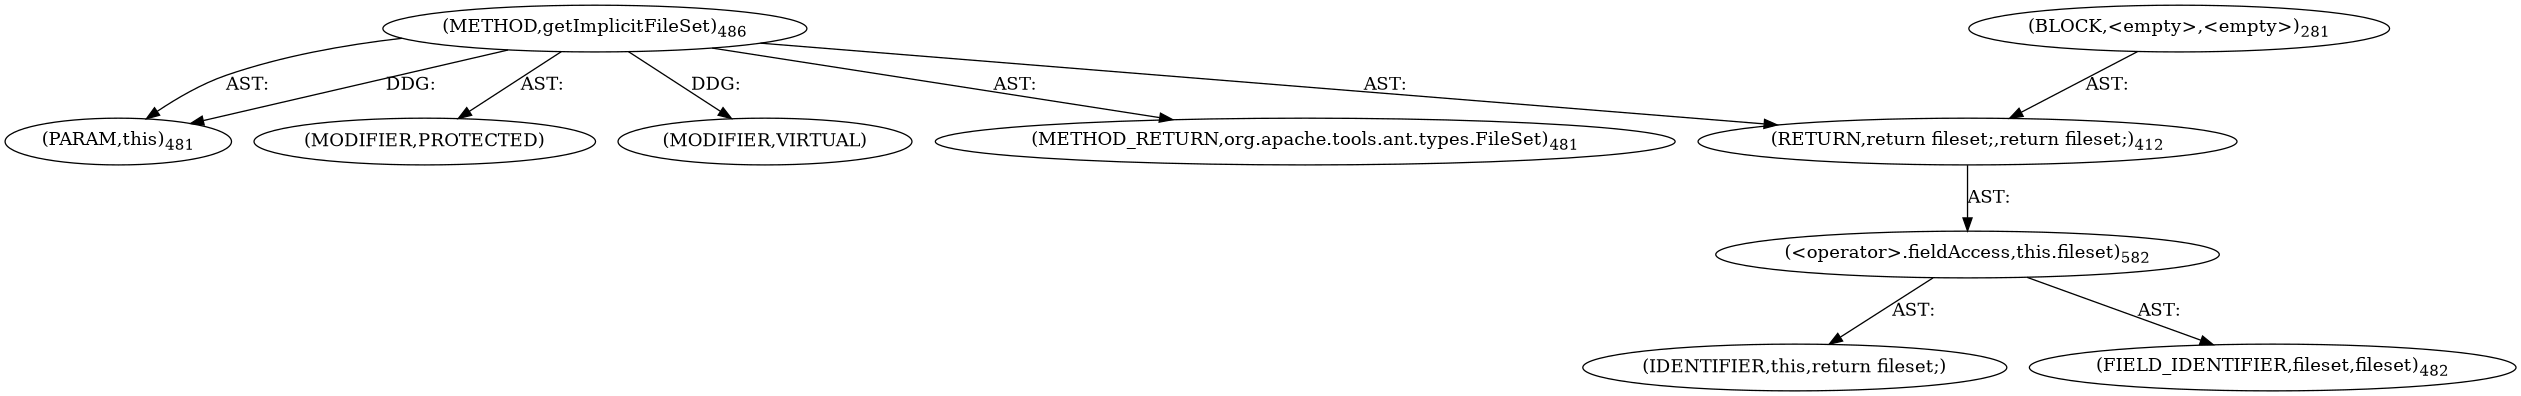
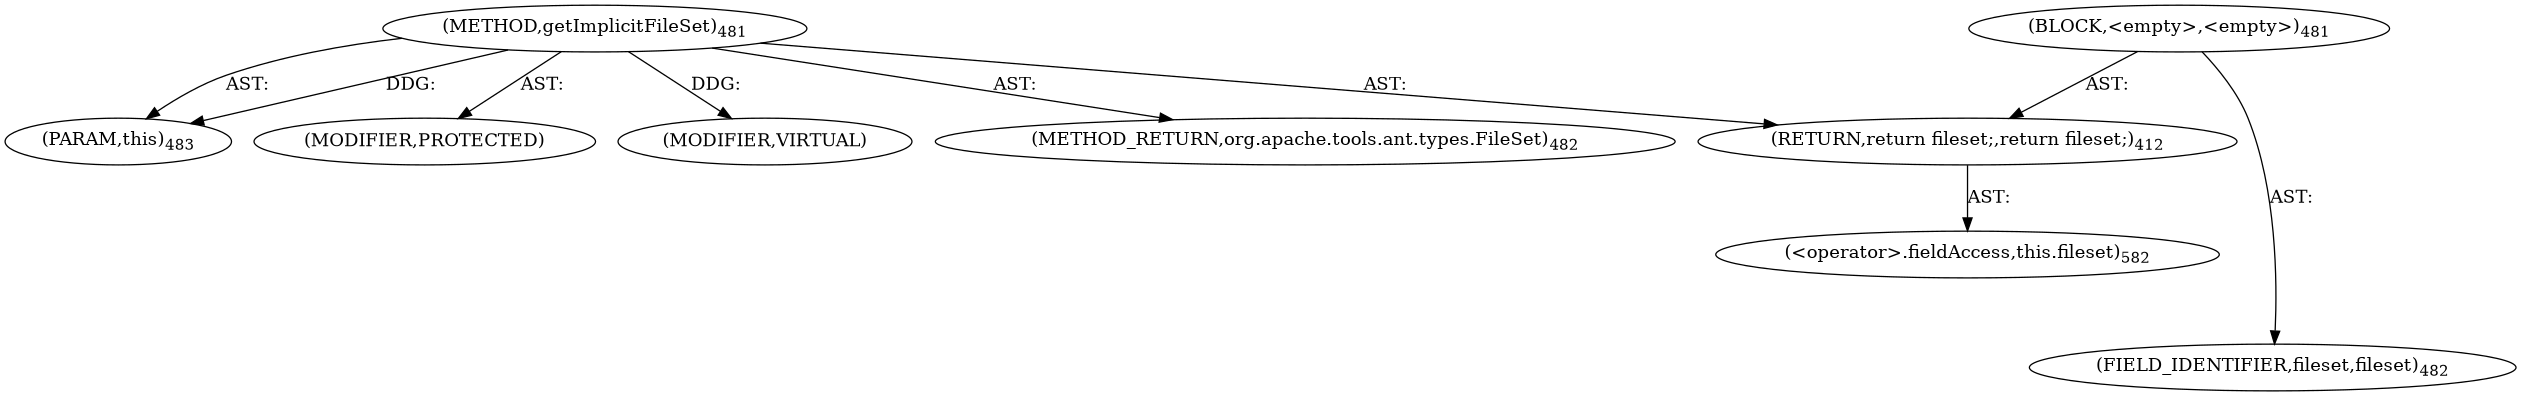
(733, 27) -> (733, 27)
(2316, 27) -> (2316, 27)
(180, 140) -> (180, 140)
(1564, 140) -> (1564, 140)
(2114, 309) -> (2266, 183)
(1795, 368) -> none
